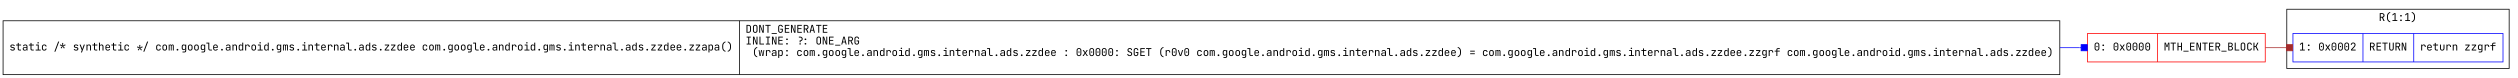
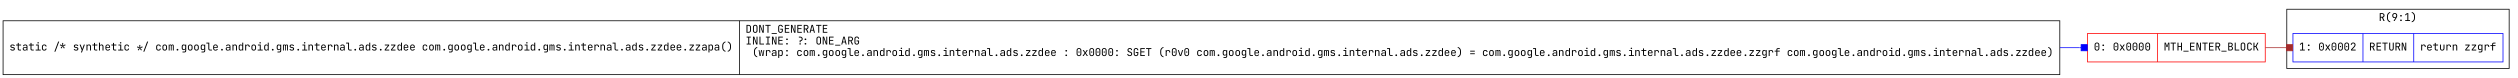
(2398, 18) -> (2398, 18)
